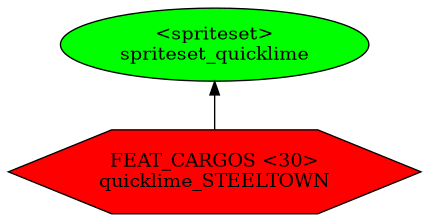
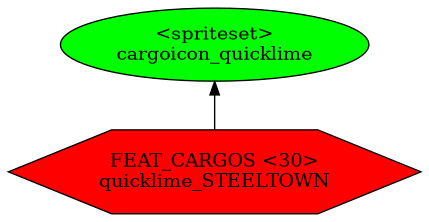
(215, 45) -> (215, 45)
